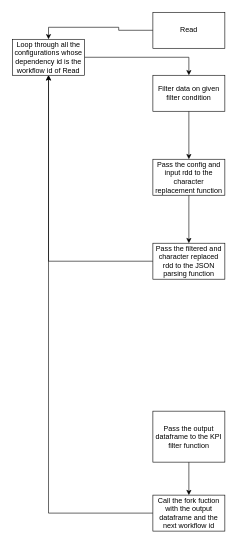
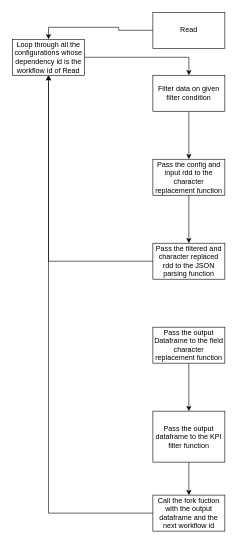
none -> (189, 345)
none -> (189, 405)
